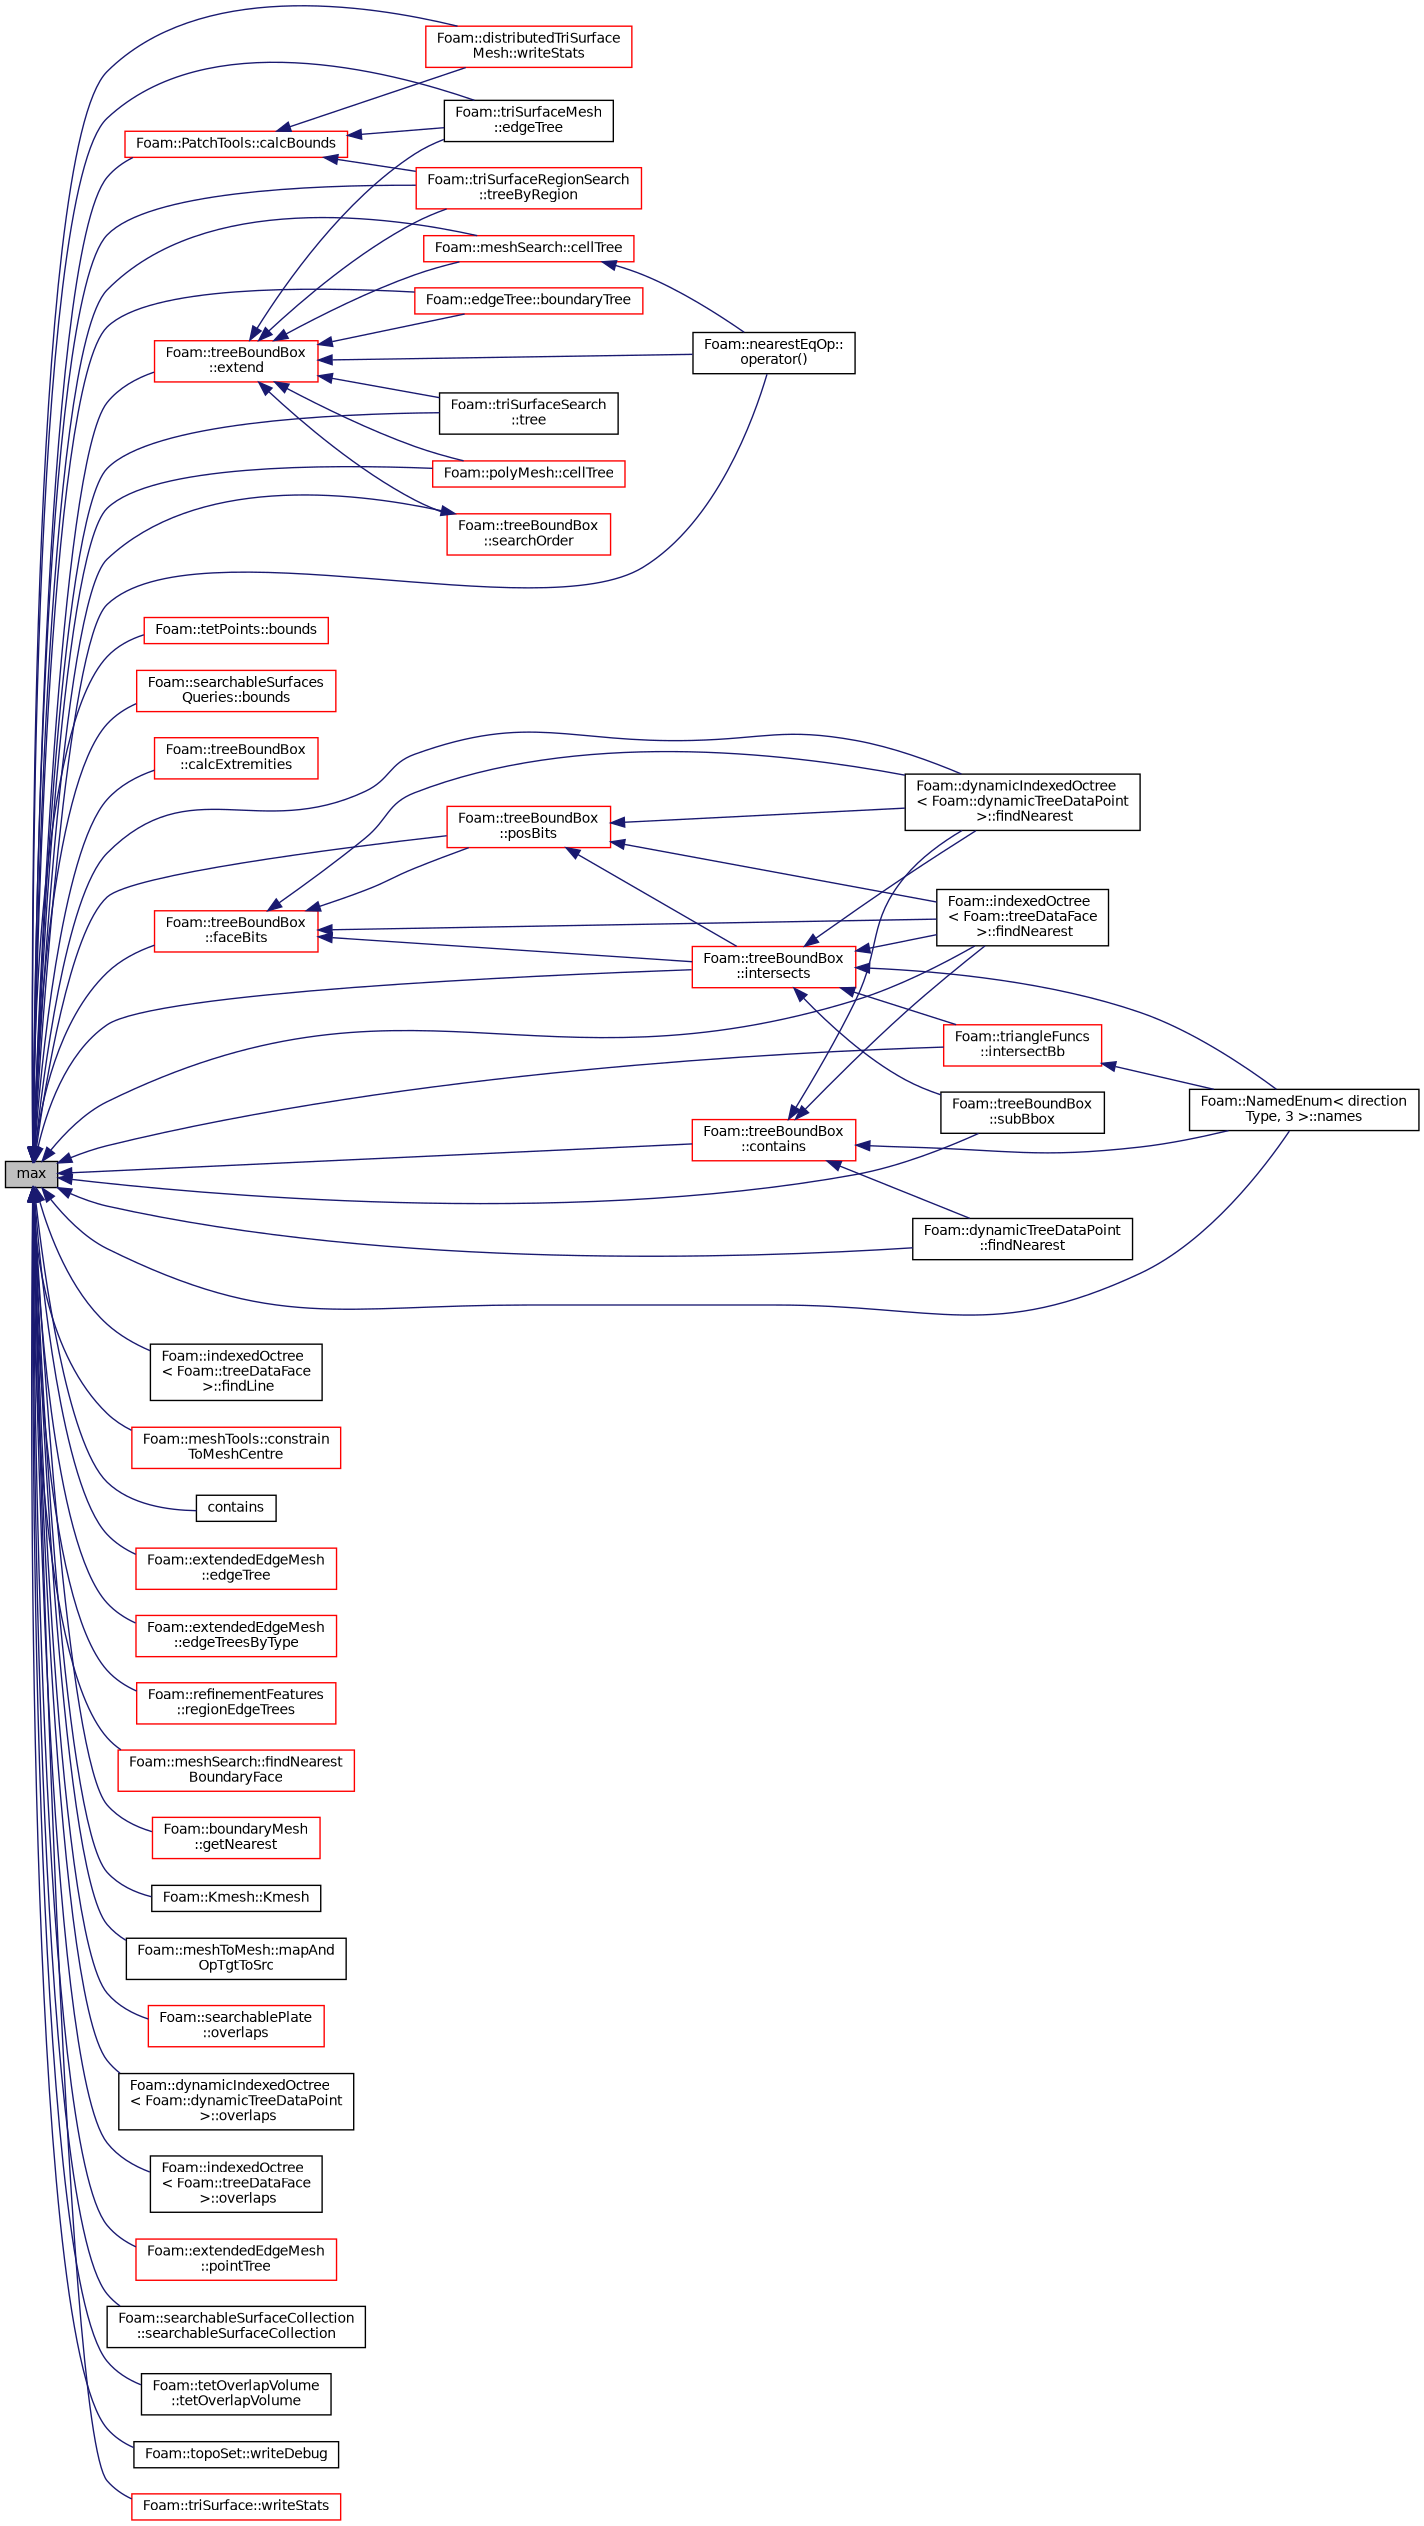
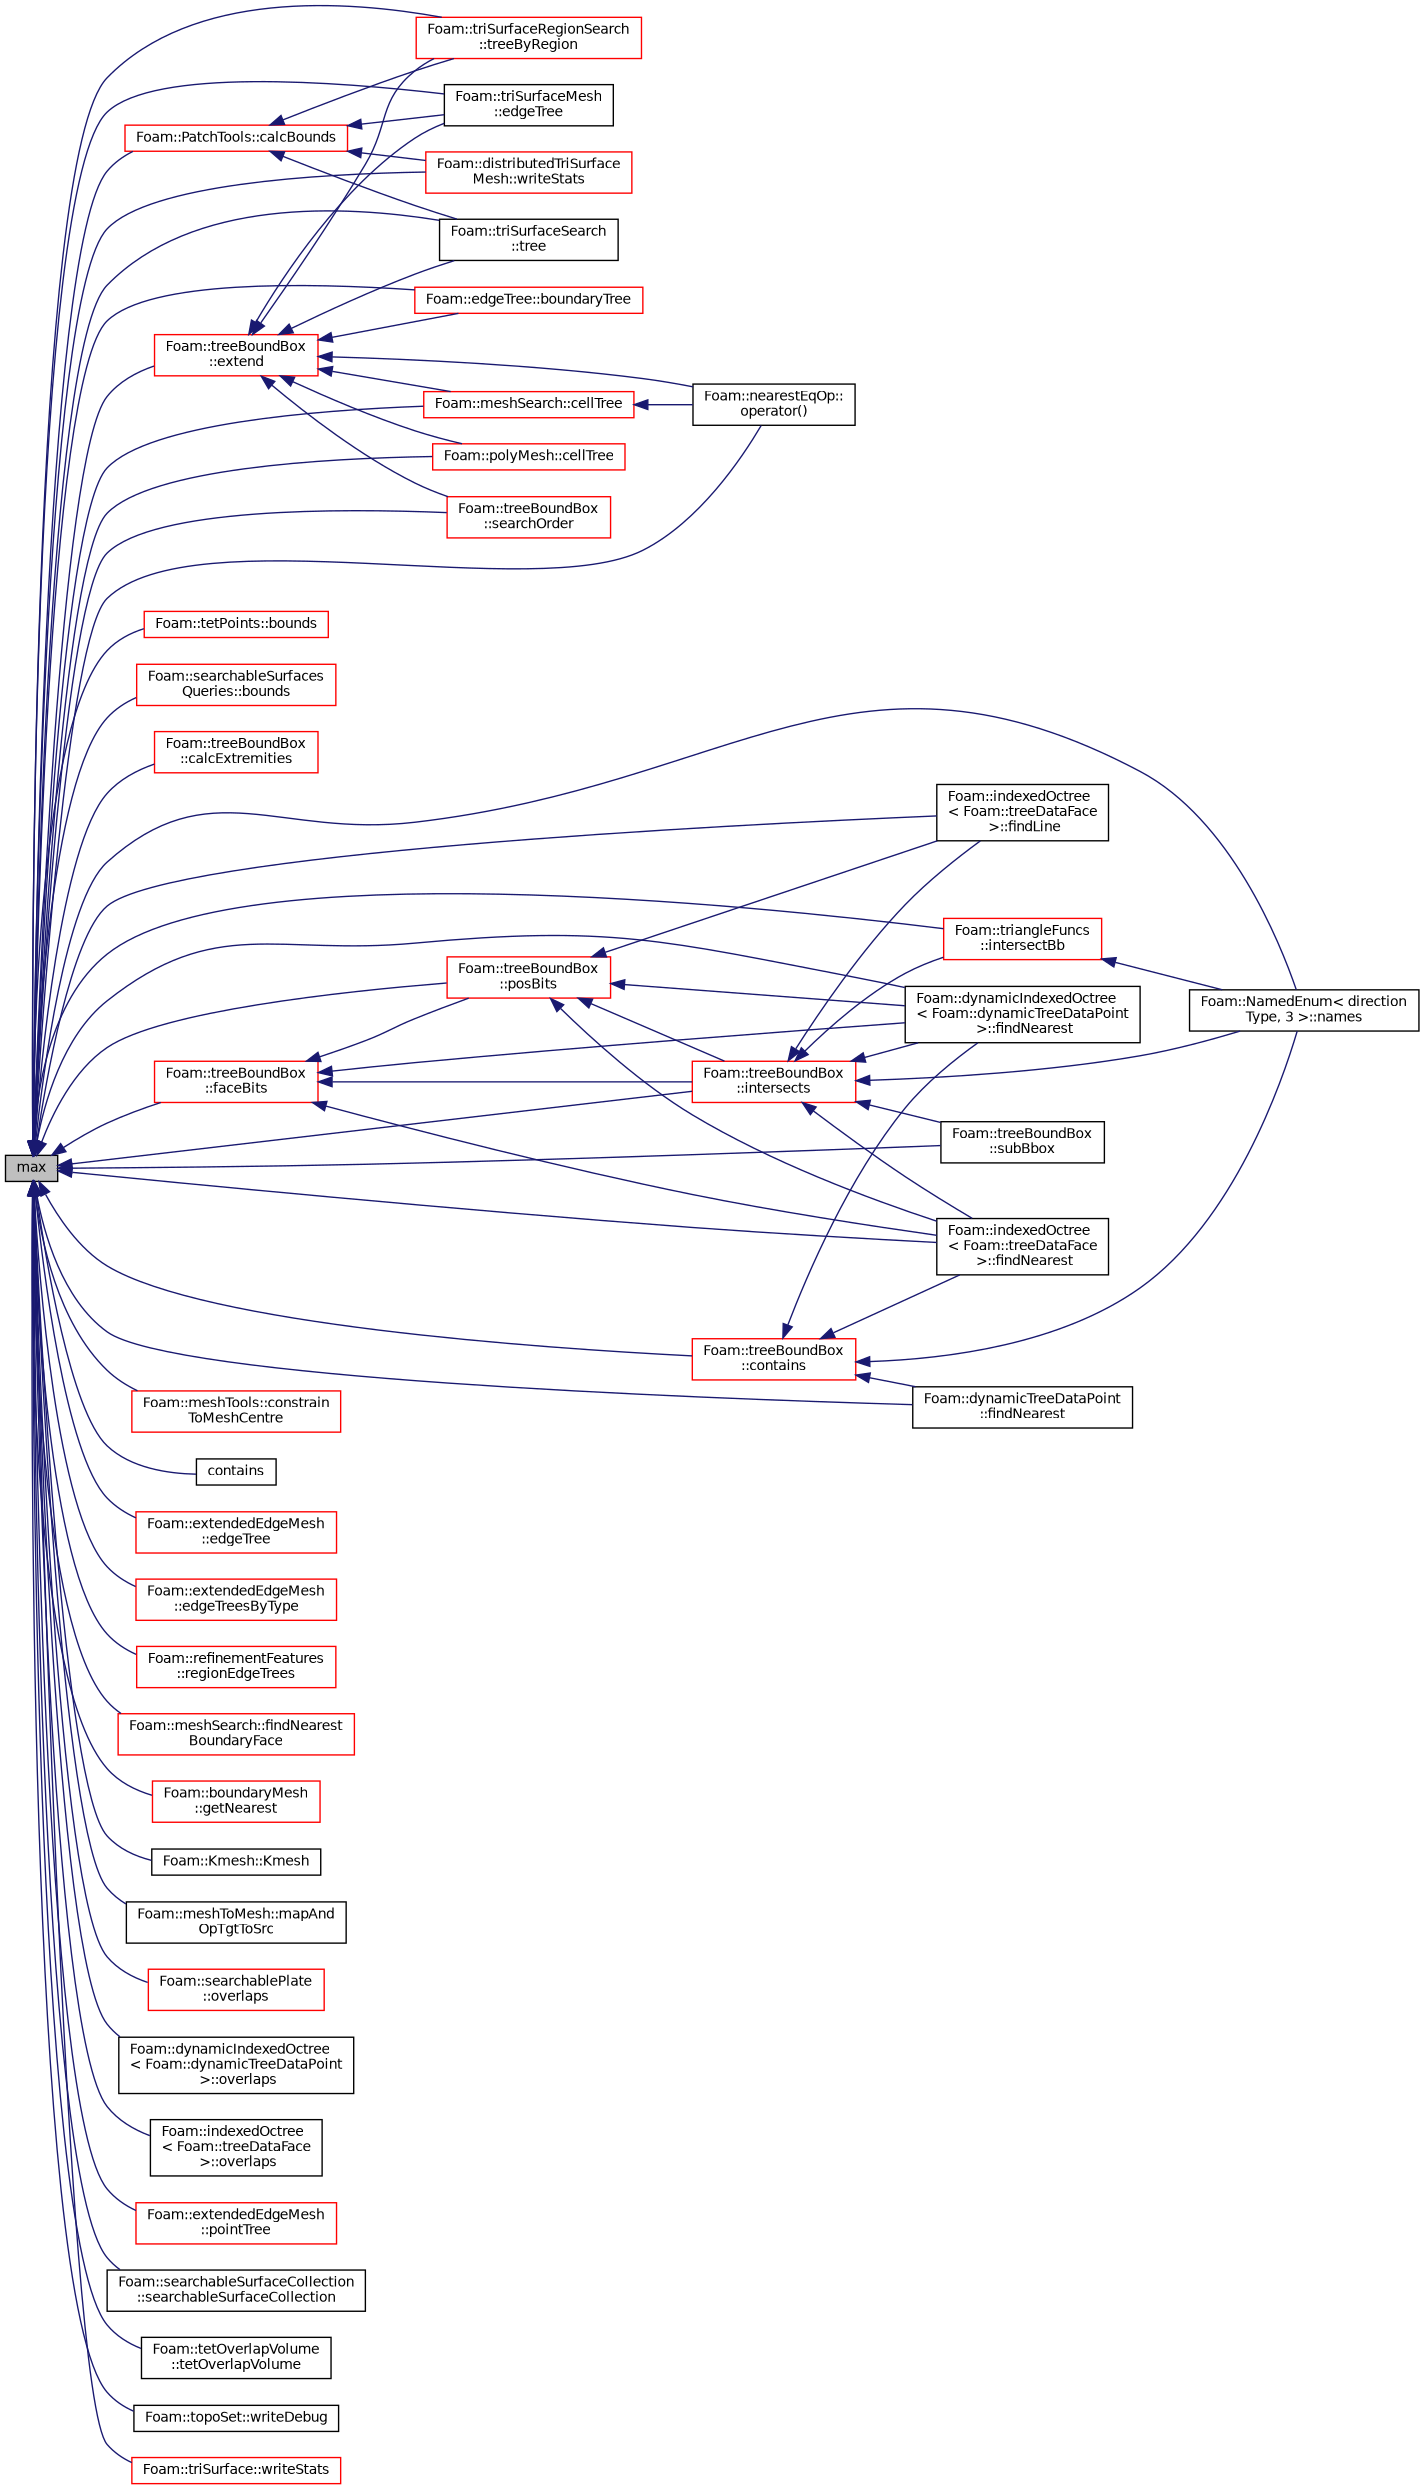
none -> (369, 189)
(82, 636) -> (94, 580)
none -> (771, 897)
none -> (878, 935)
